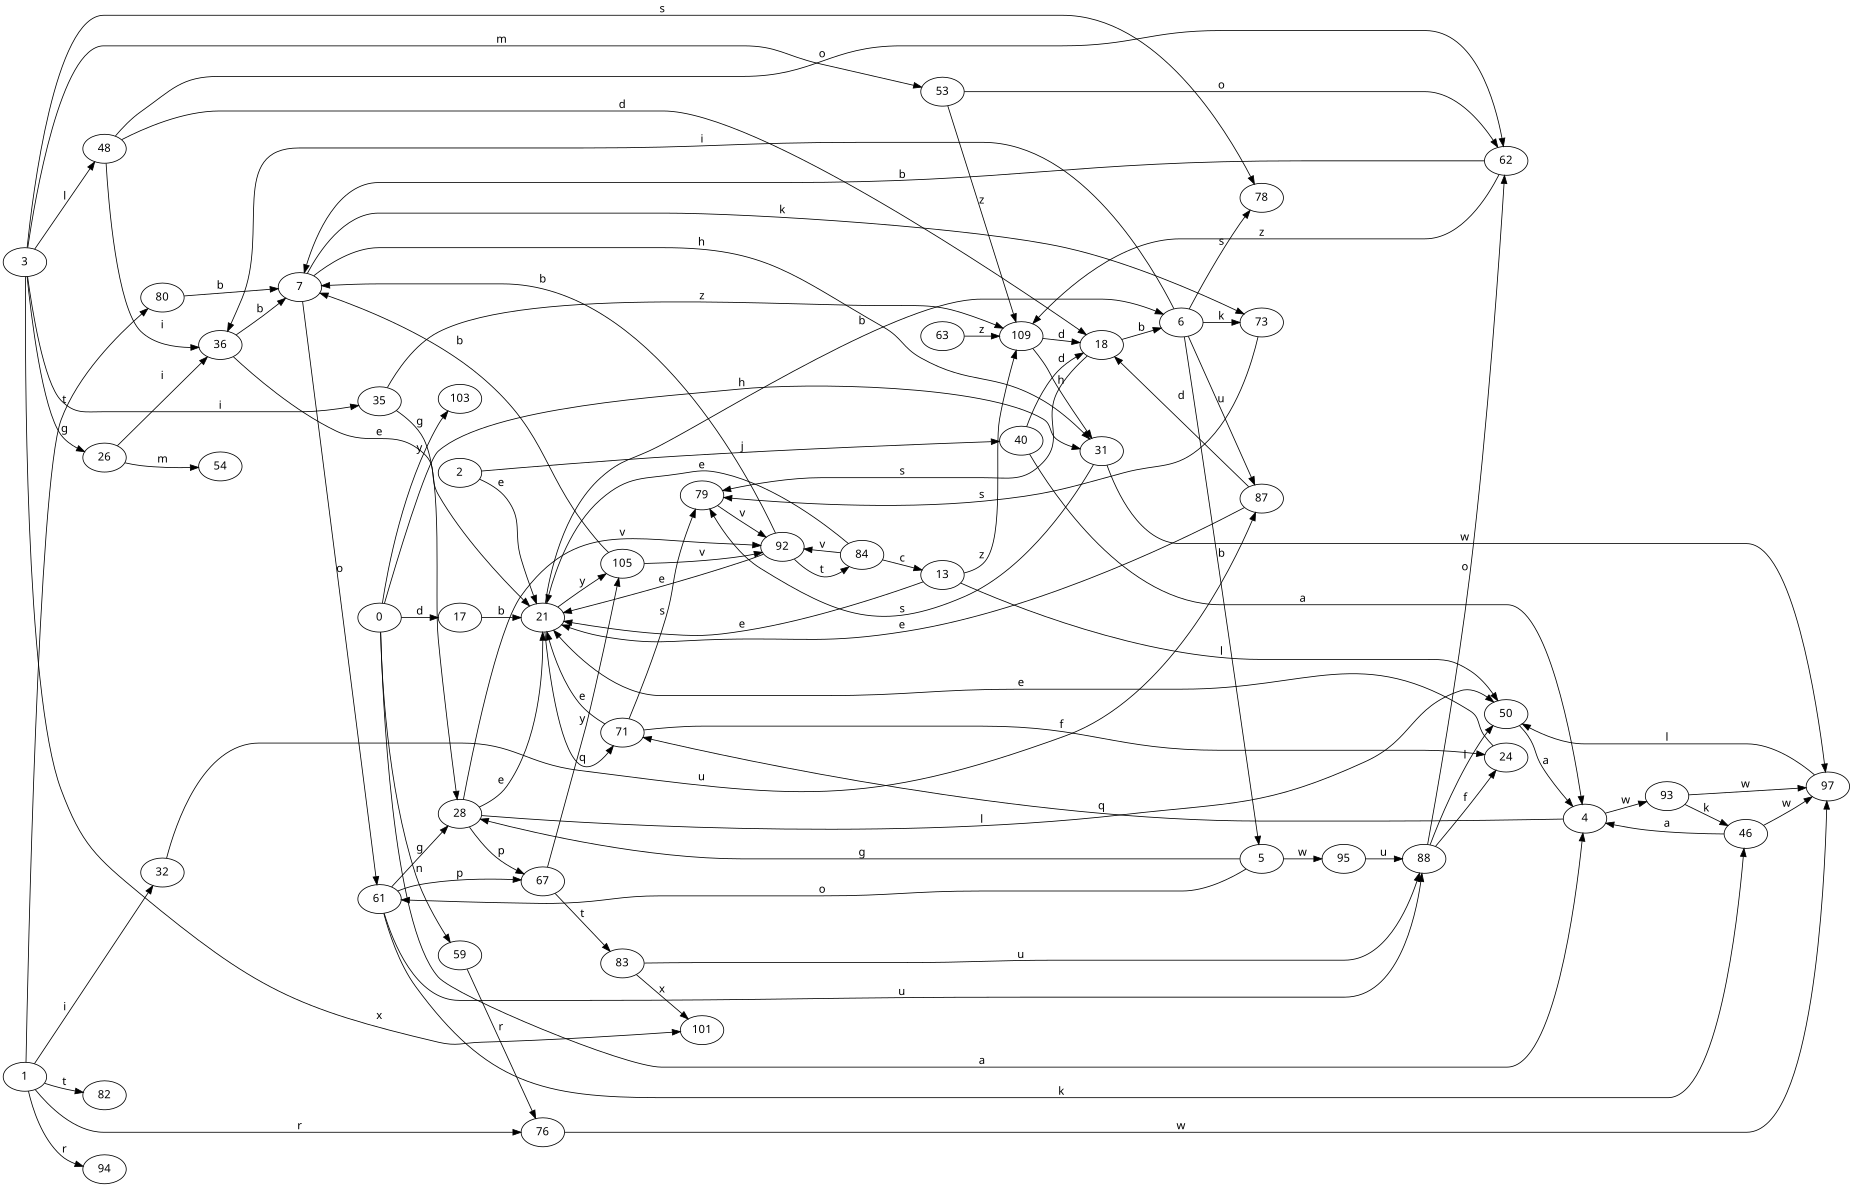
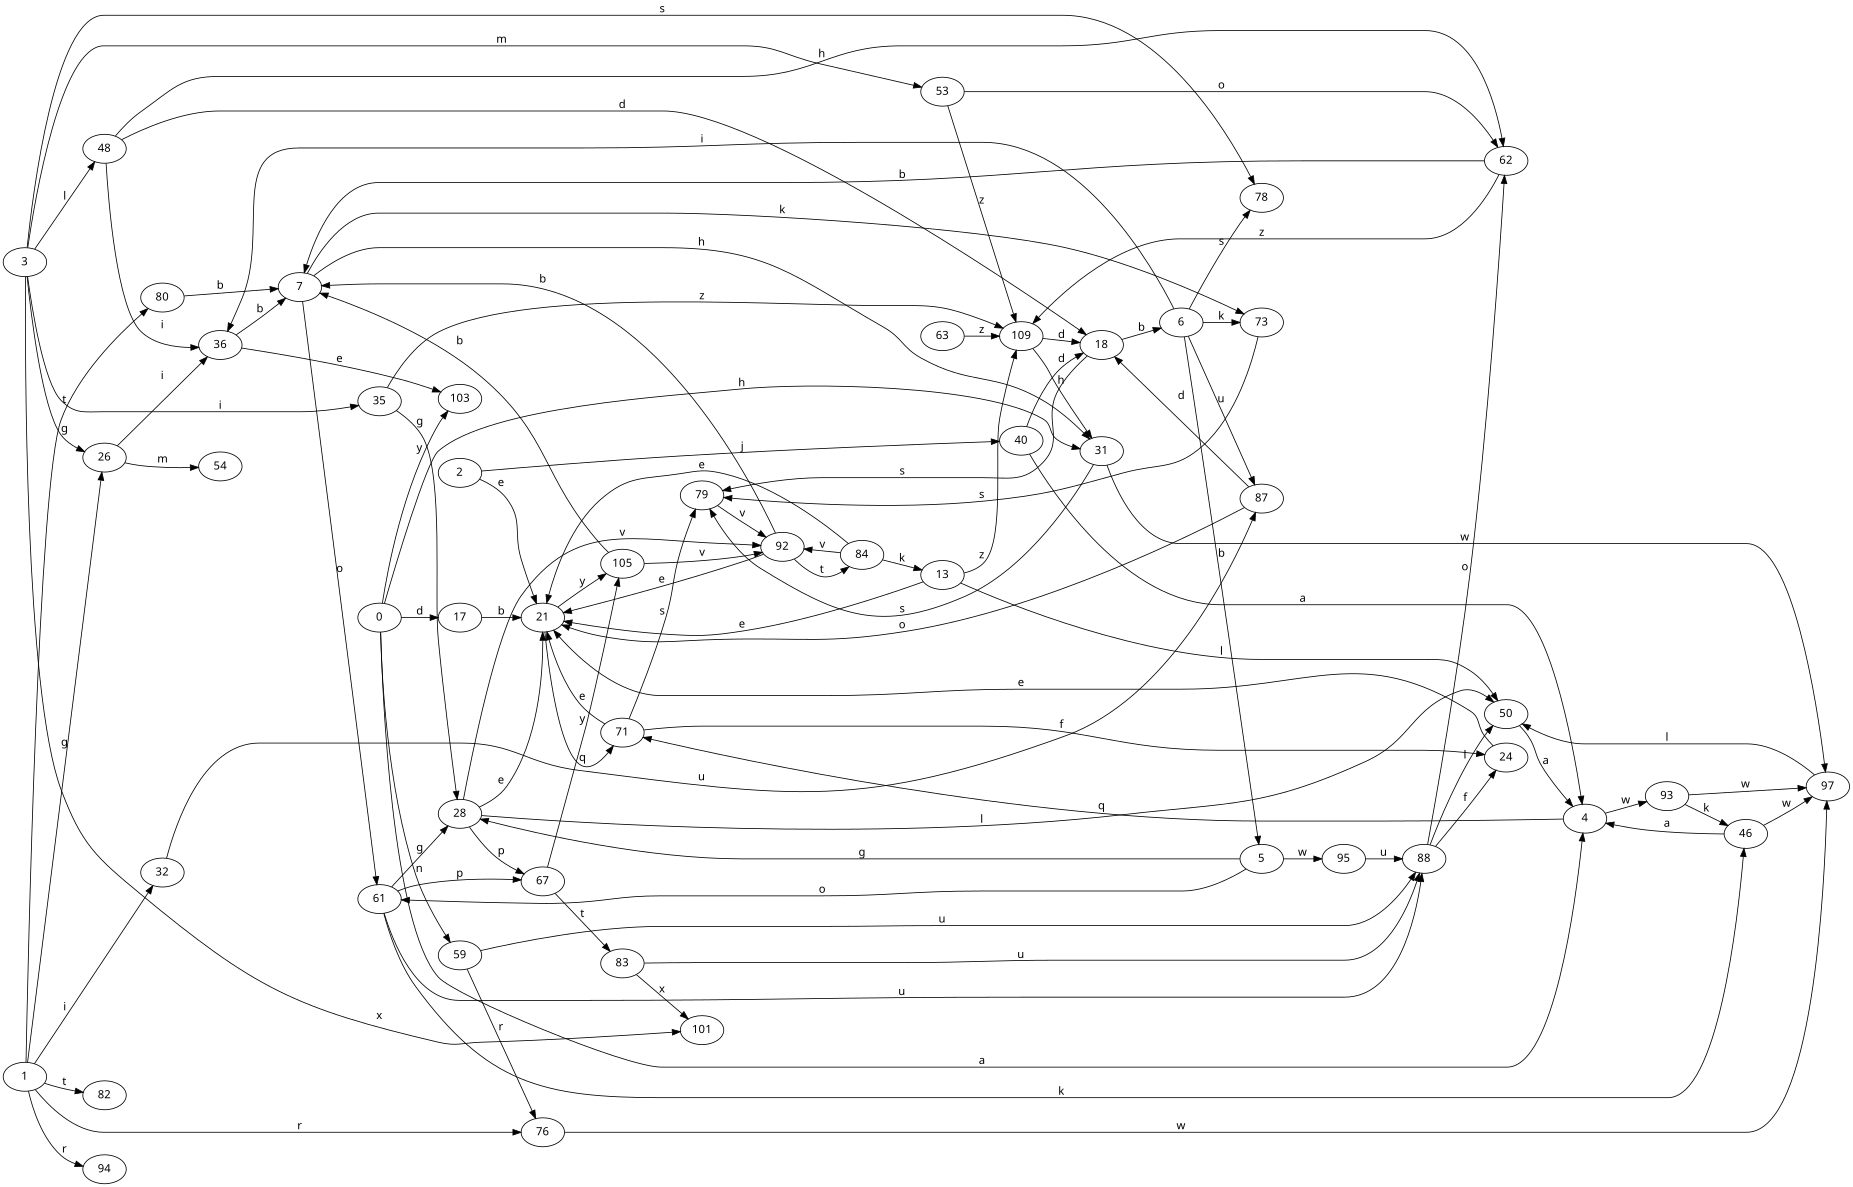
(822, 54) -> (822, 54)
(802, 367) -> none
(407, 443) -> (338, 365)
(902, 558) -> (902, 558)
(902, 625) -> (902, 625)
none -> (64, 771)
none -> (954, 926)
